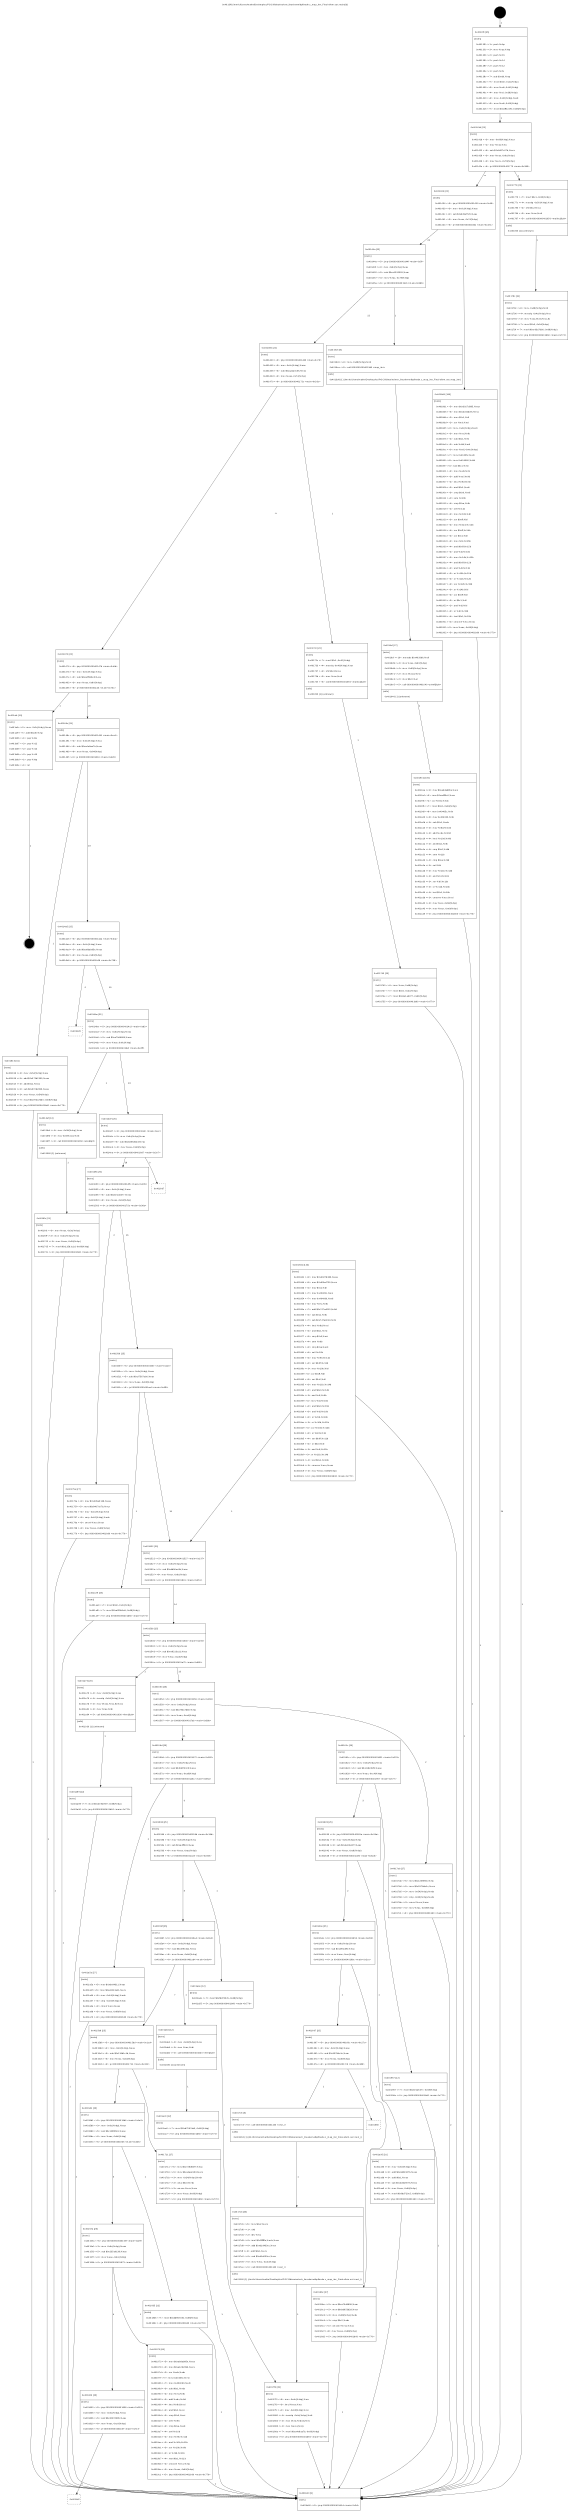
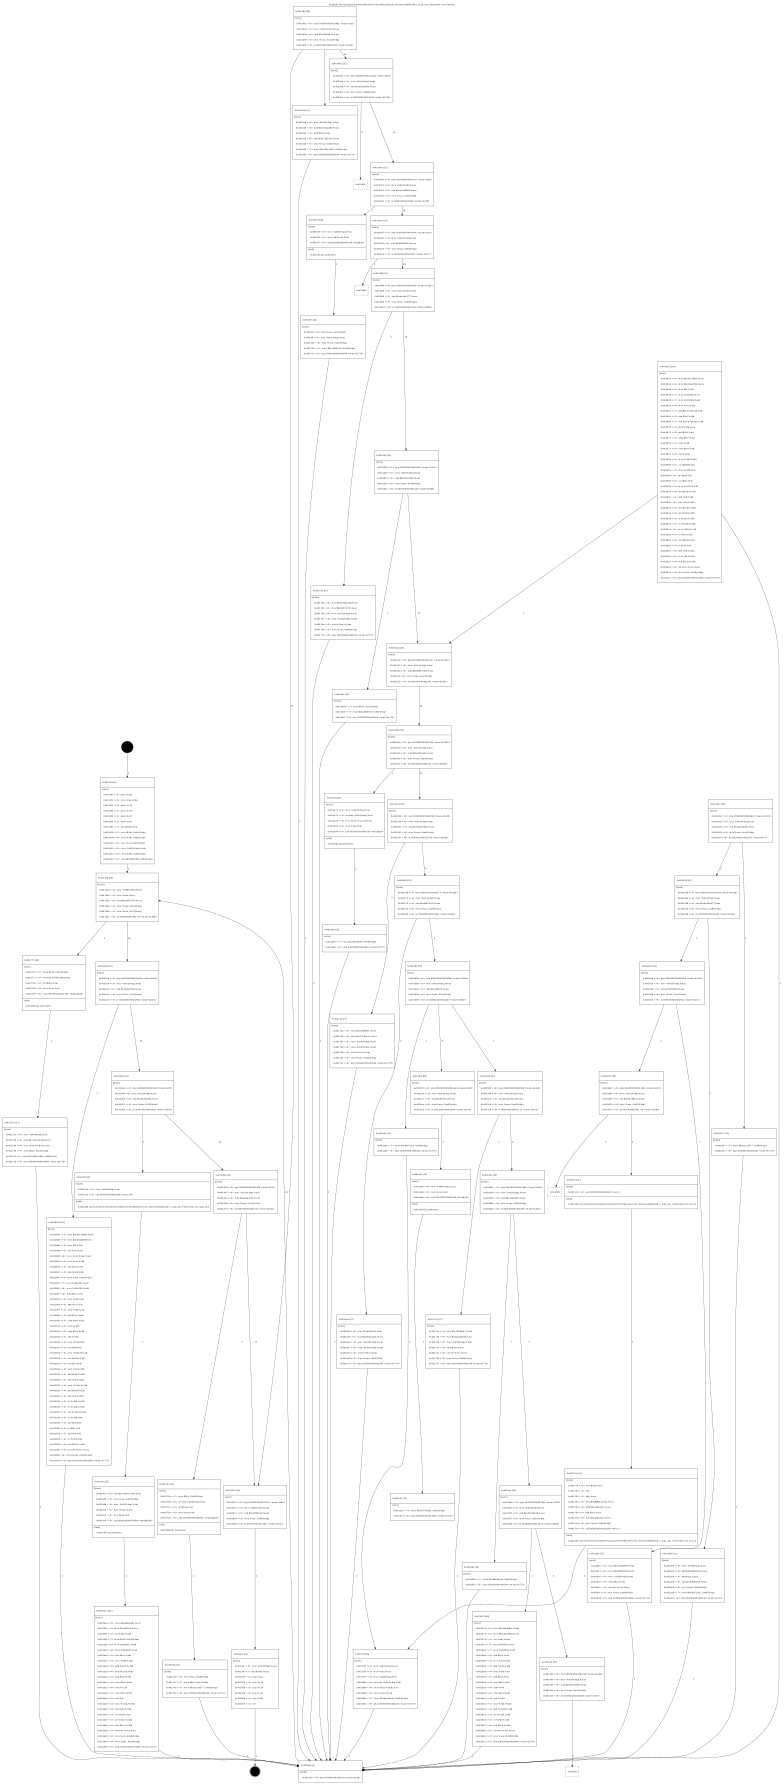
(88, 705) -> (290, 766)
(161, 1995) -> (473, 1037)
